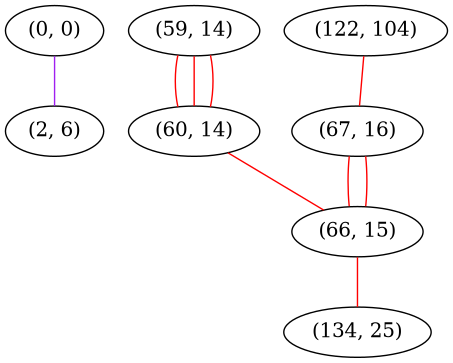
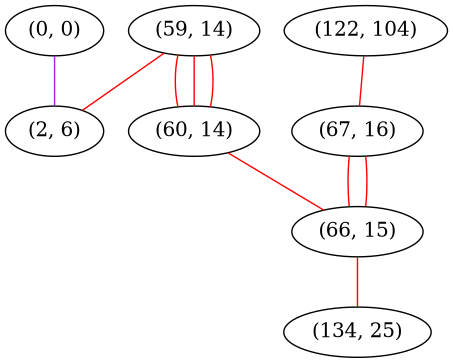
none -> (123, 82)
